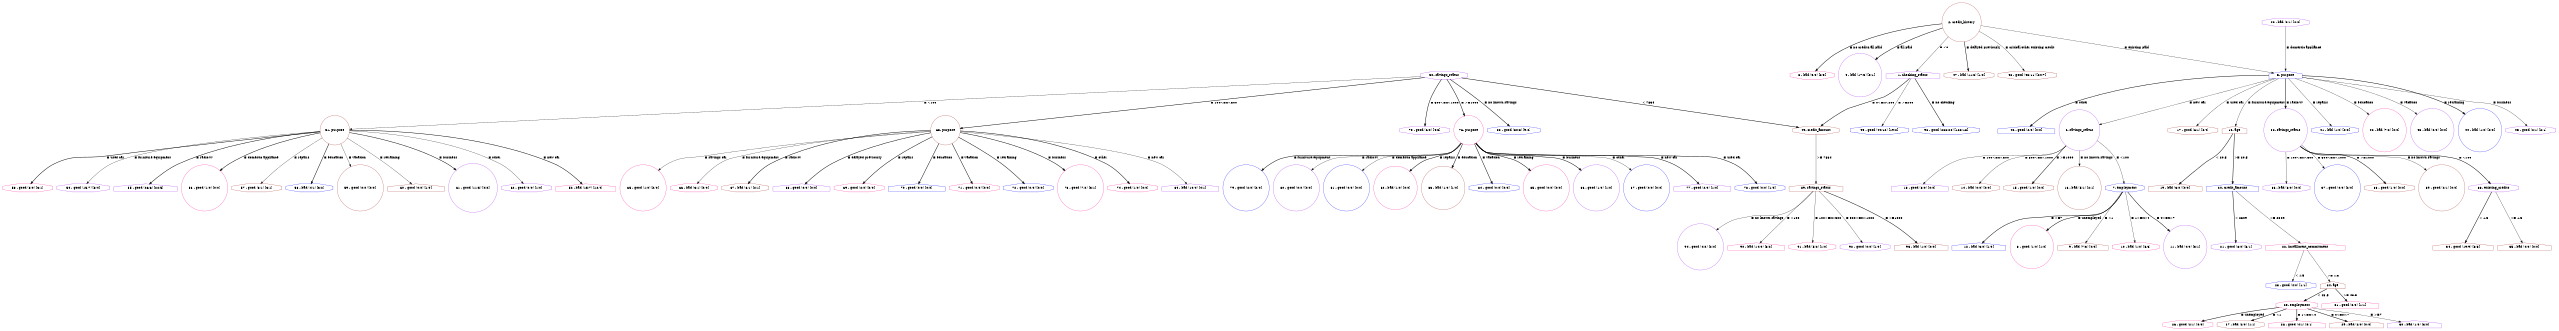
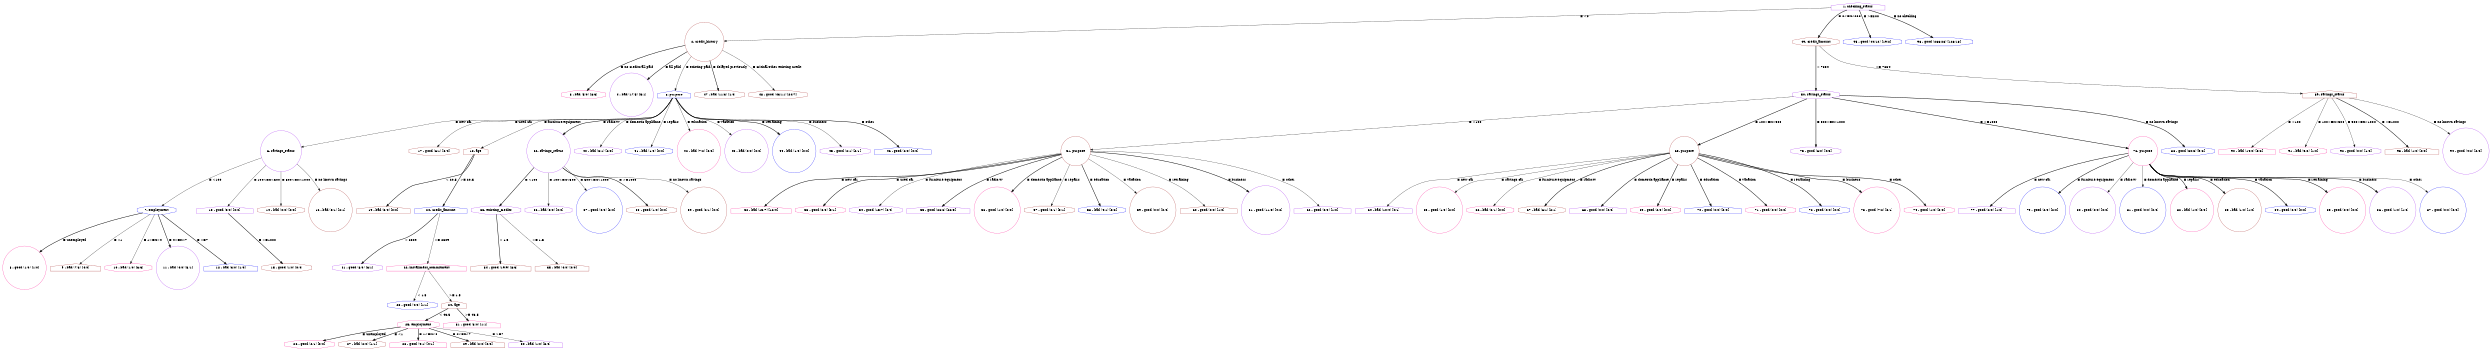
(2286, 48) -> (623, 122)
(1933, 53) -> (1279, 24)
(1897, 101) -> (1865, 23)
(1629, 103) -> (1816, 67)
(864, 158) -> (1651, 180)
(2050, 164) -> (254, 238)
(527, 188) -> (1323, 210)
(1760, 188) -> none
